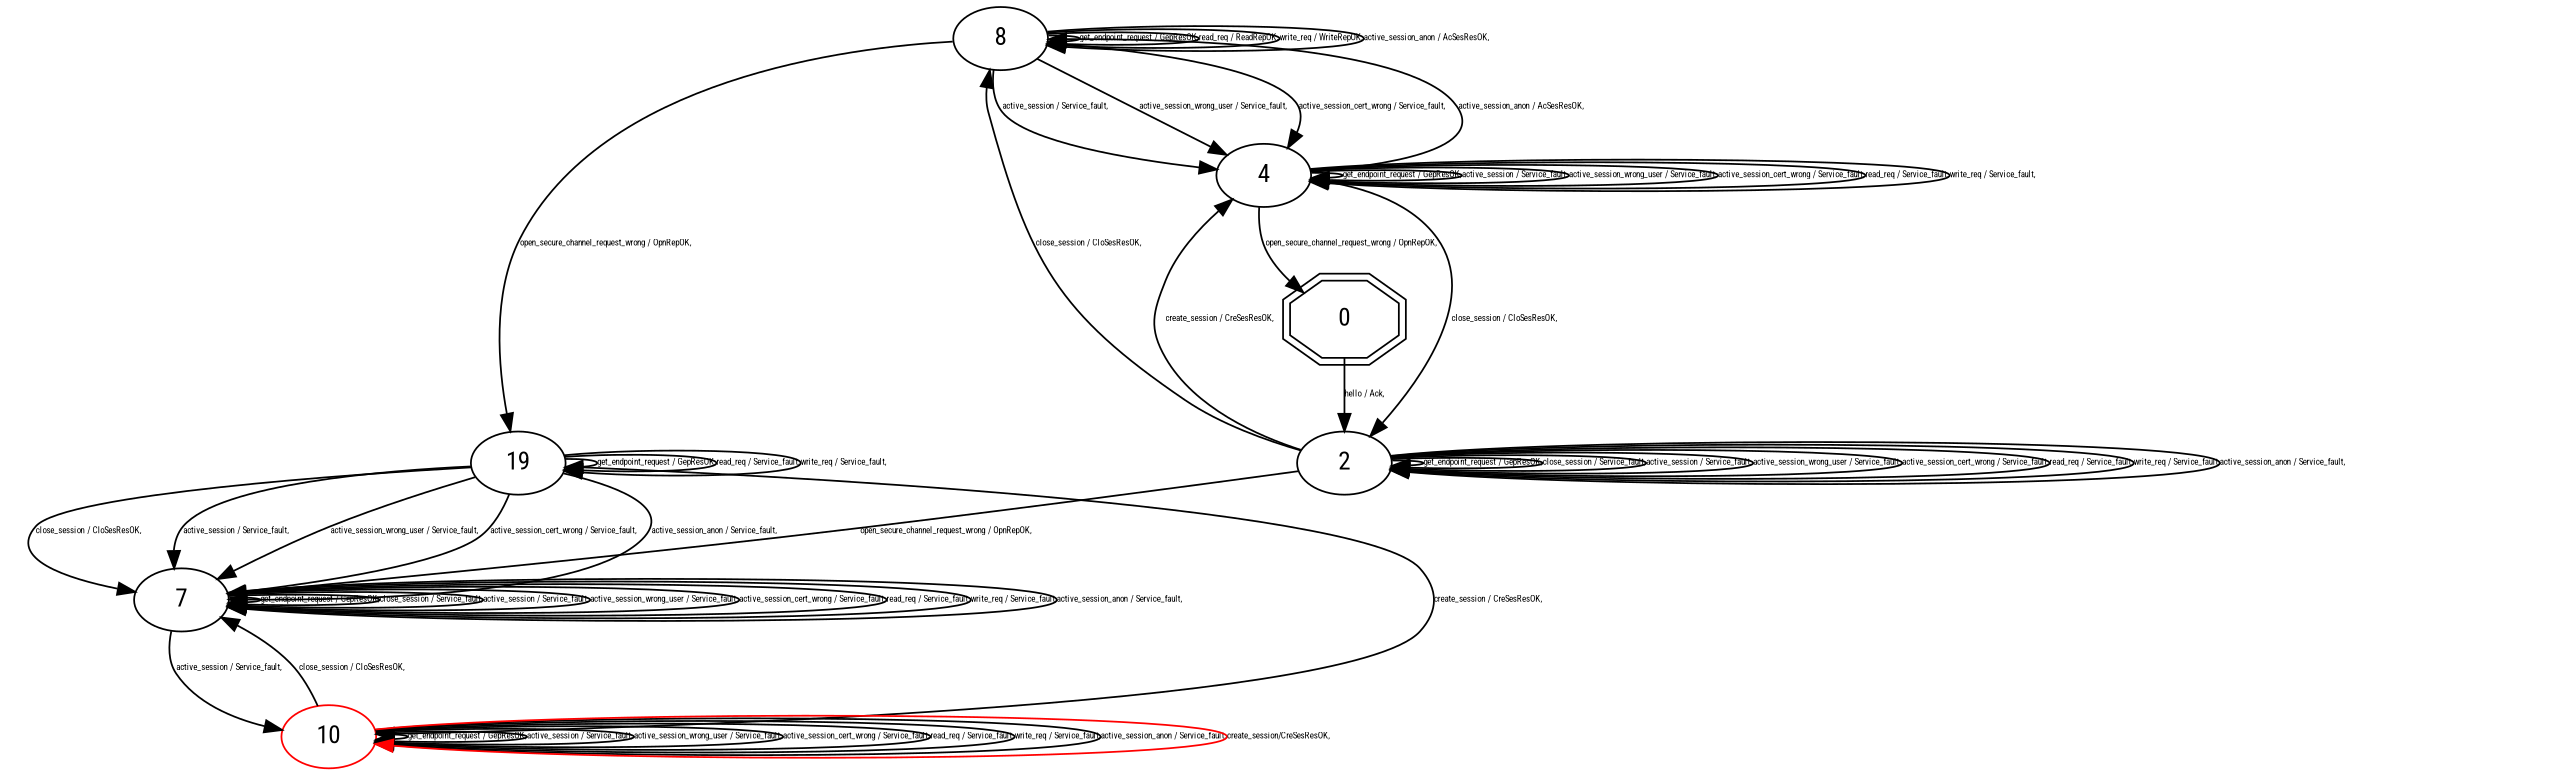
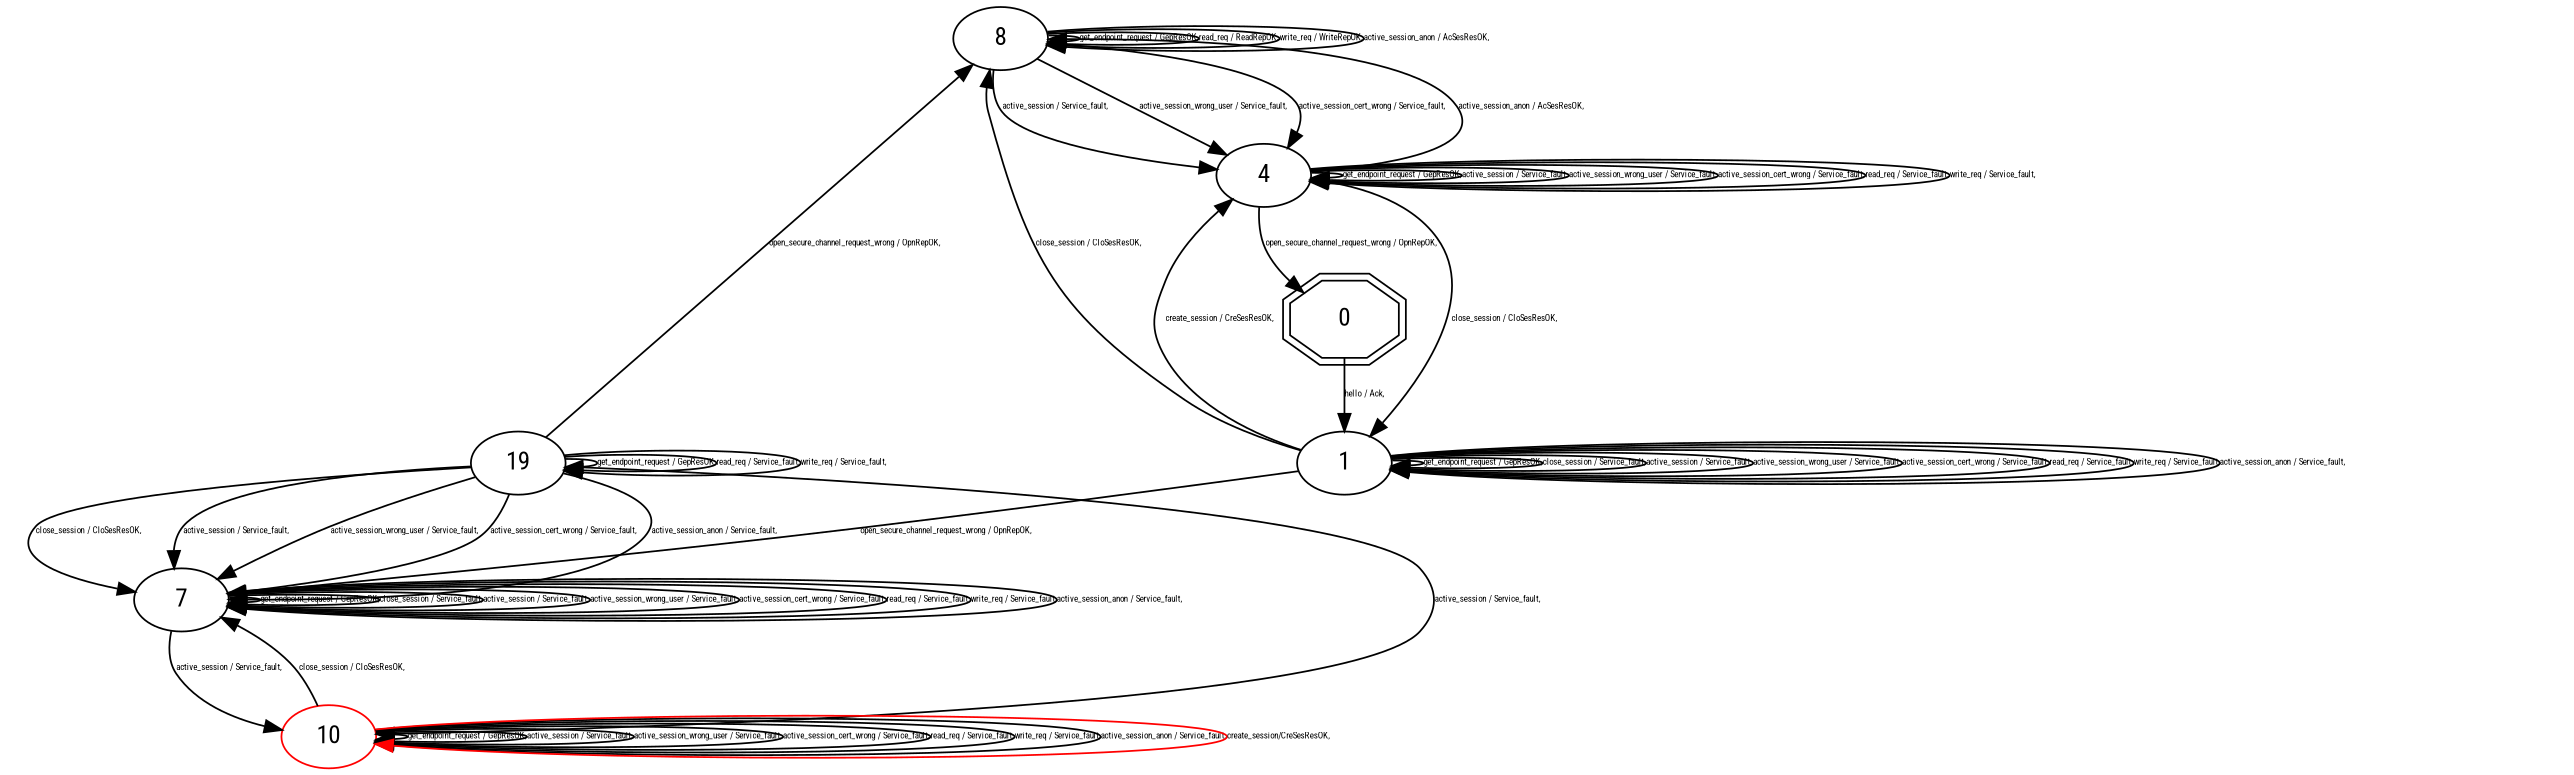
(630, 128) -> (752, 257)
(1344, 463) -> (1344, 463)
(1488, 600) -> (1488, 600)
